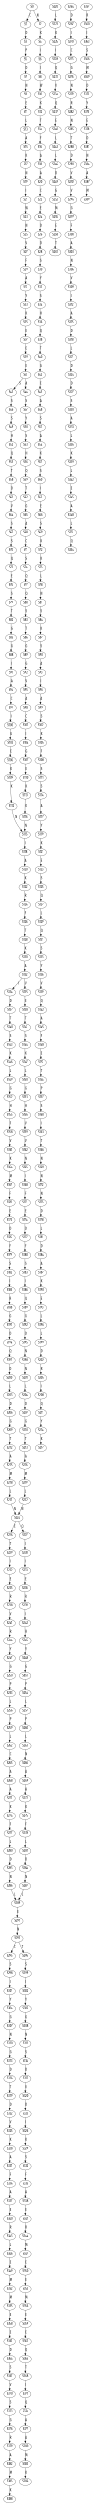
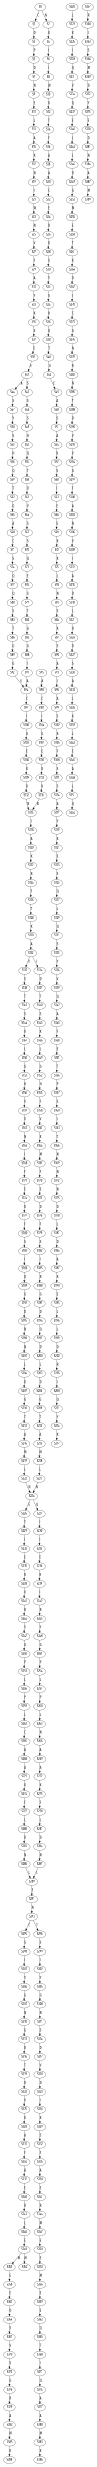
none -> (72, 260)
(26, 681) -> (19, 681)
(10, 2297) -> (17, 2258)
